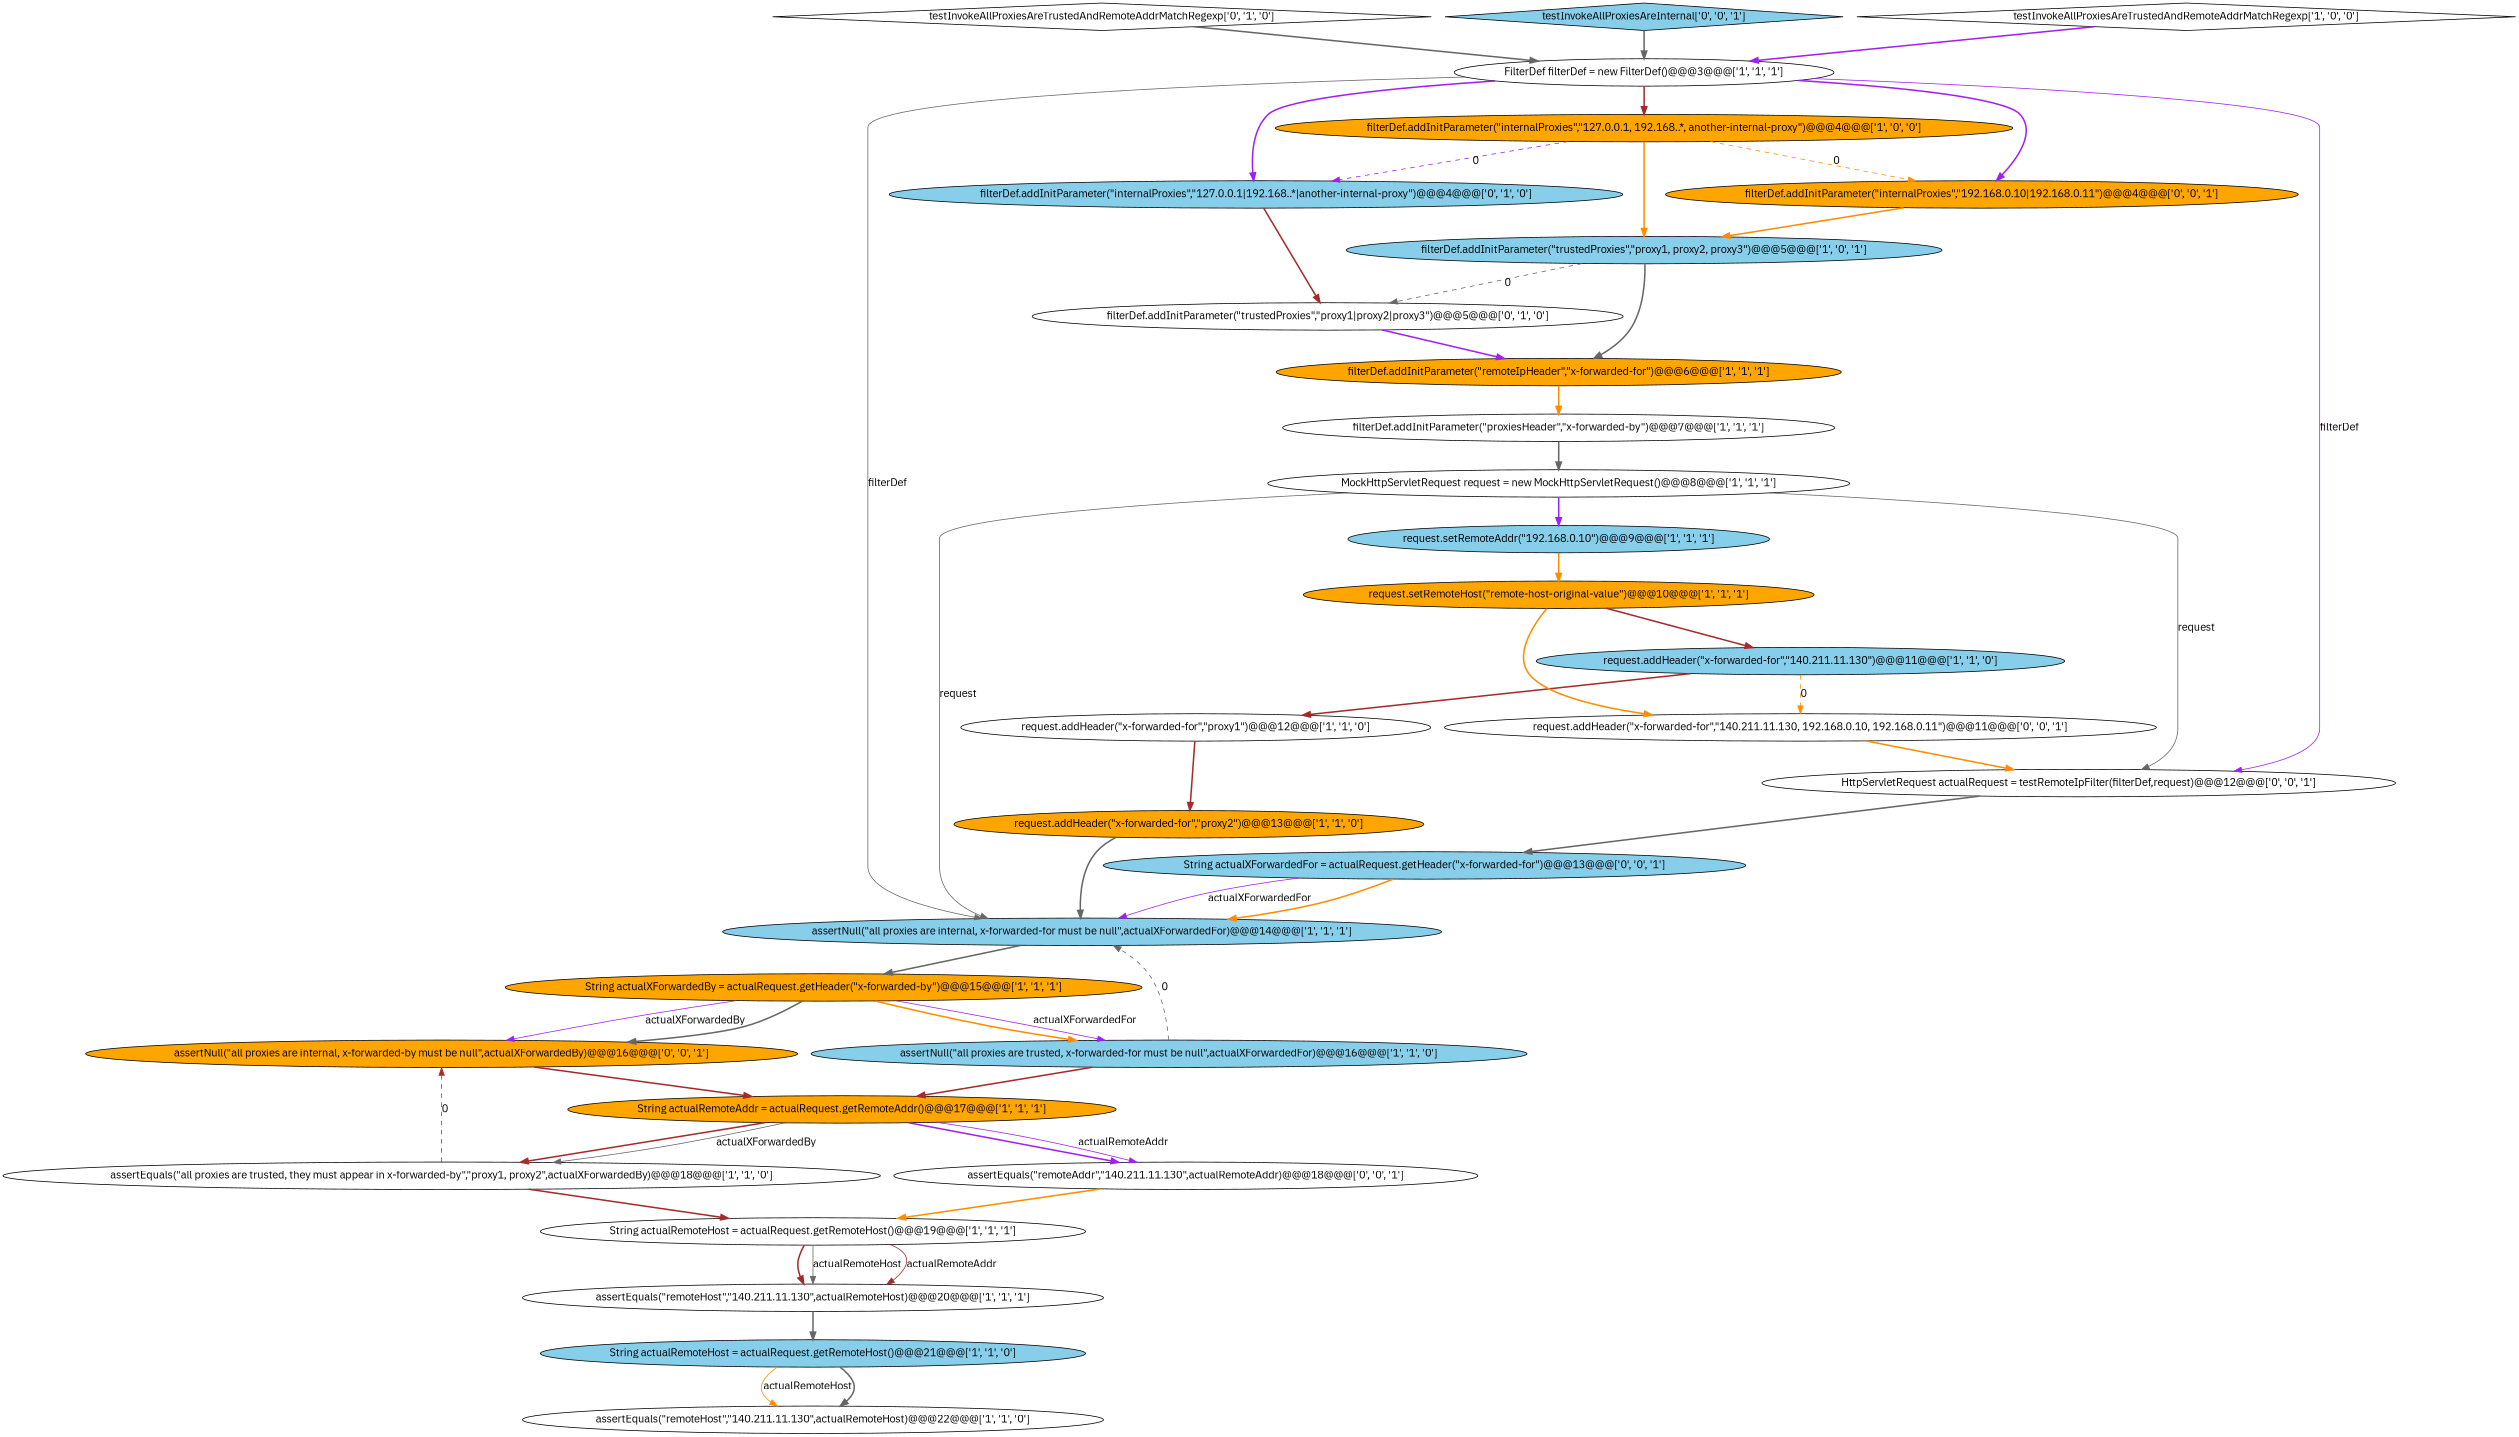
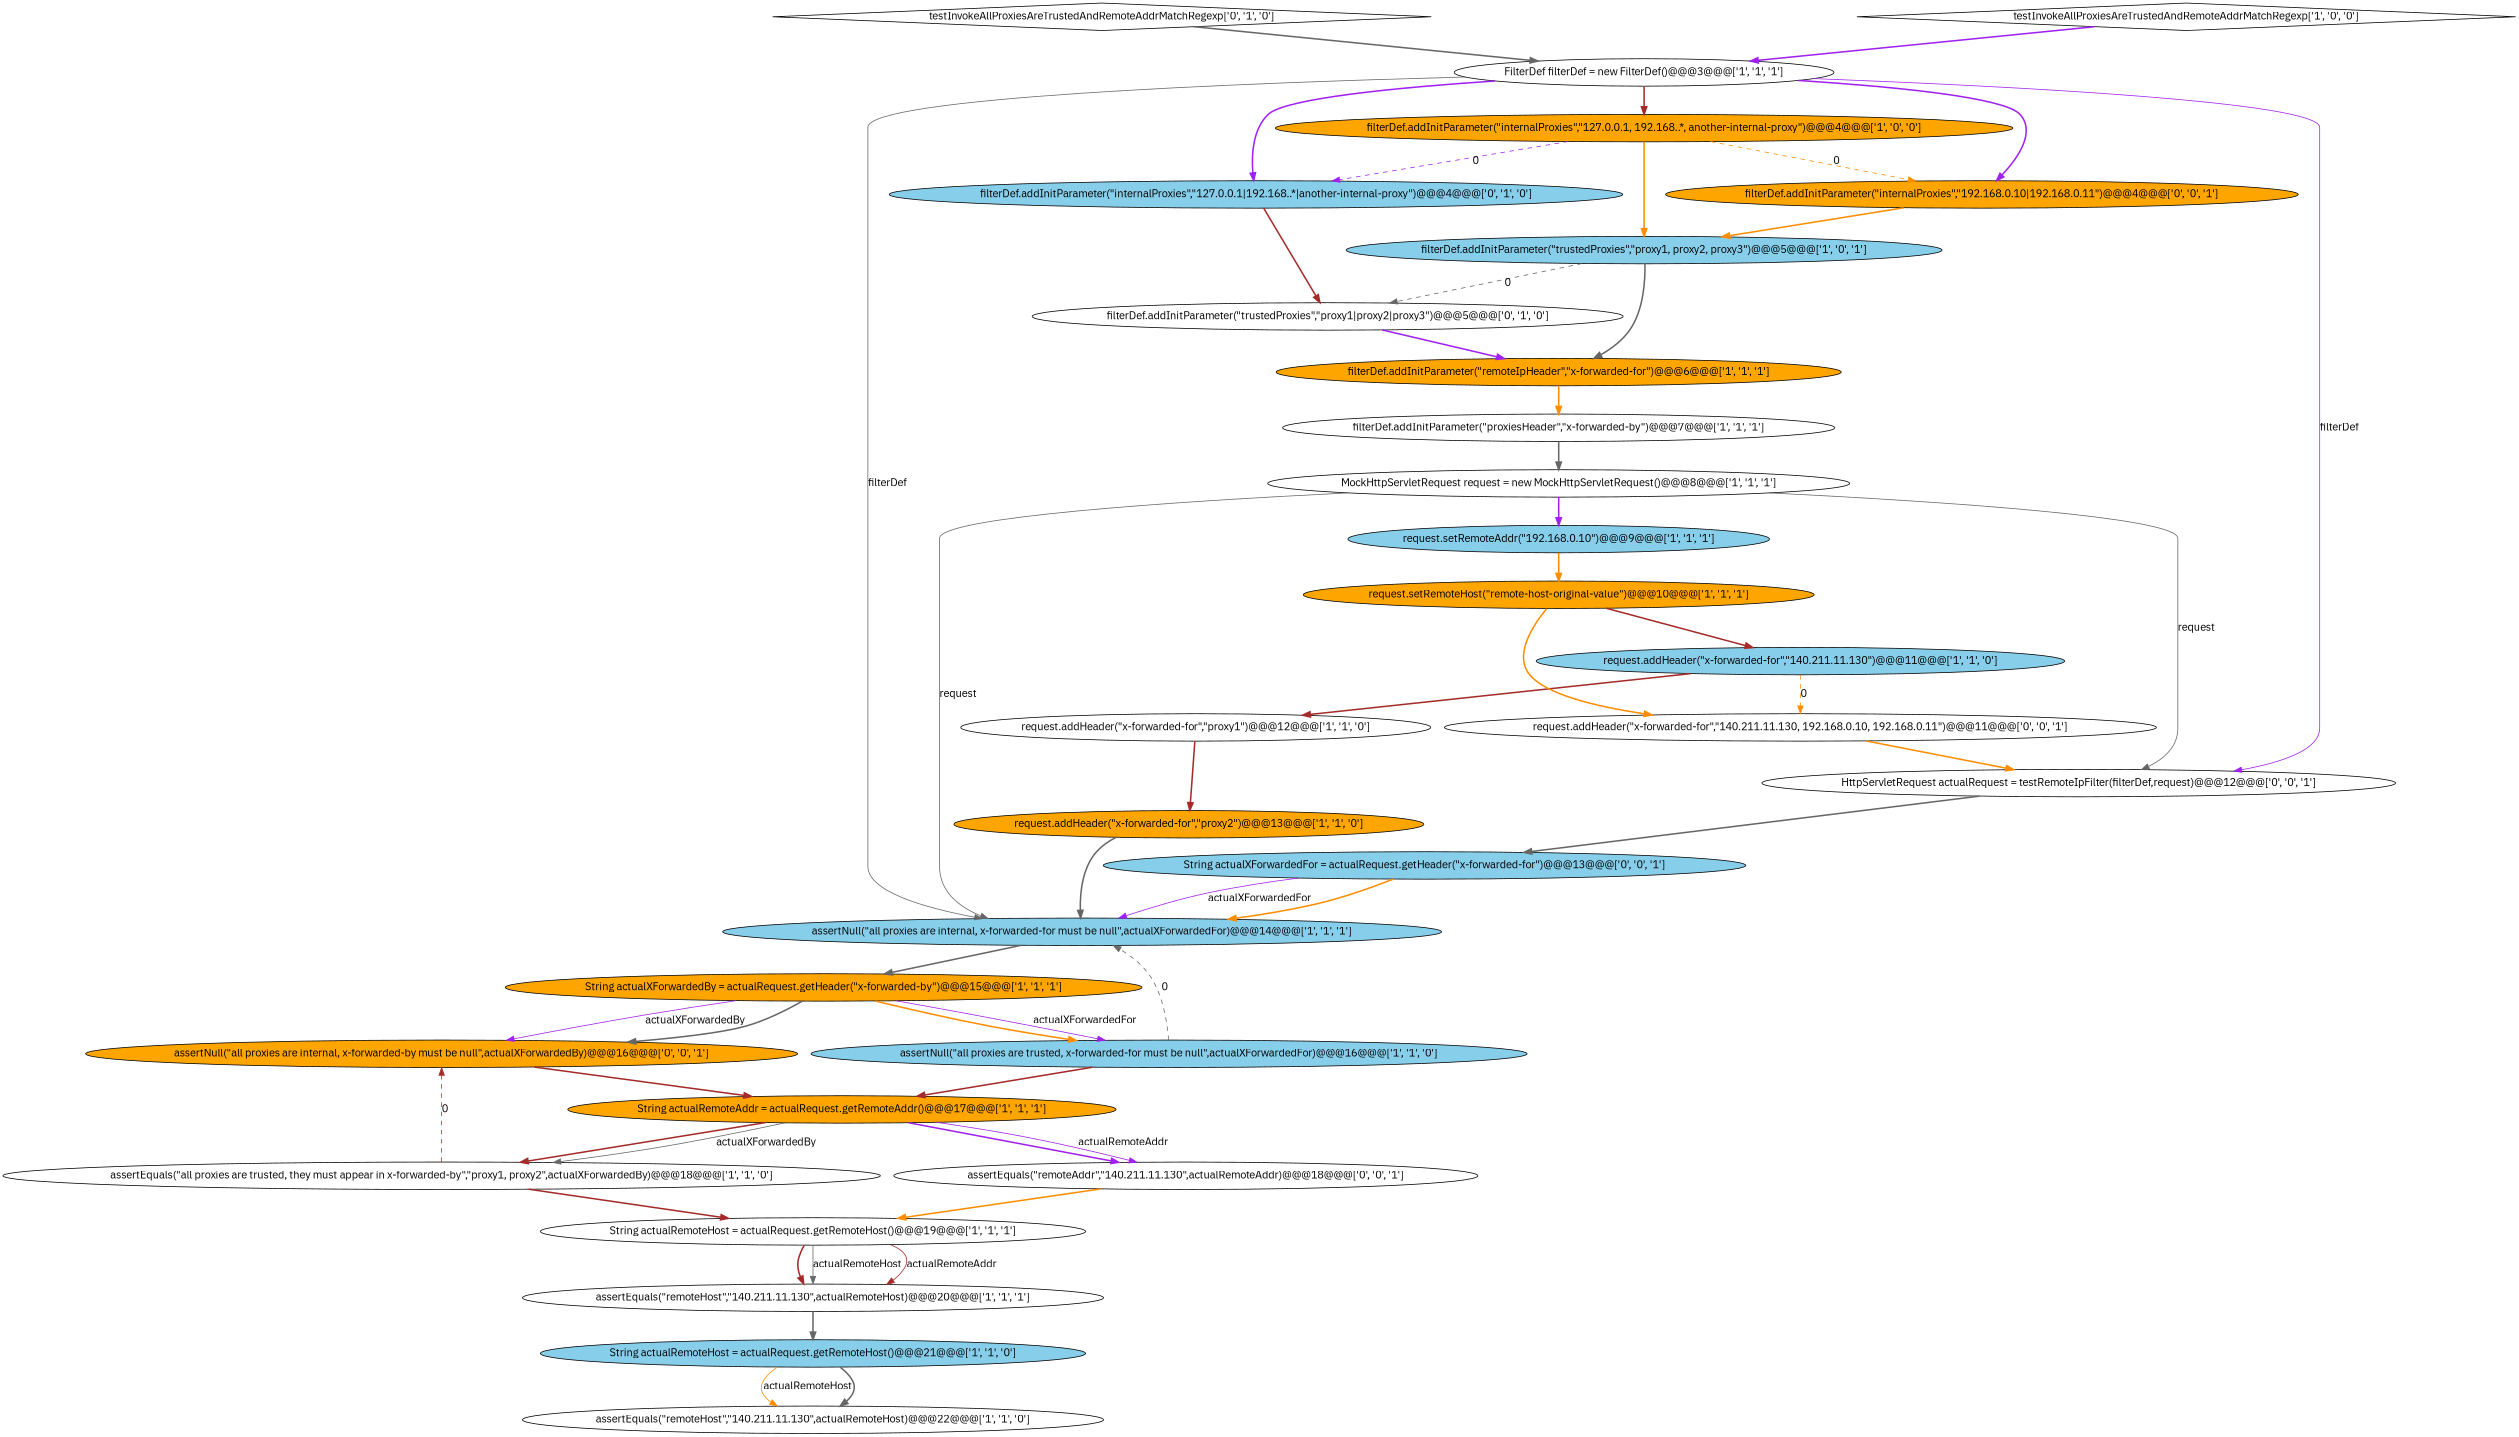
(1644, 17) -> none
